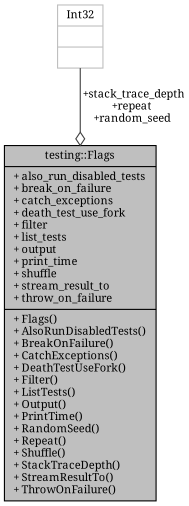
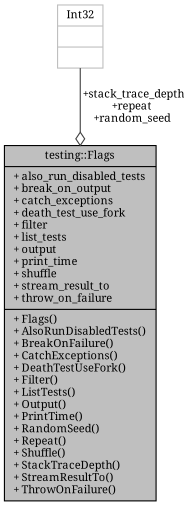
(63, 189) -> (63, 189)
